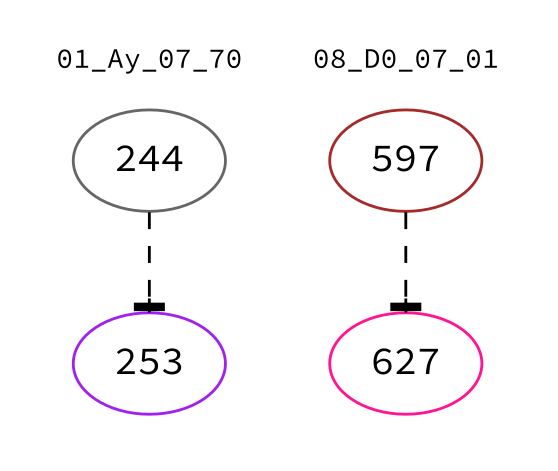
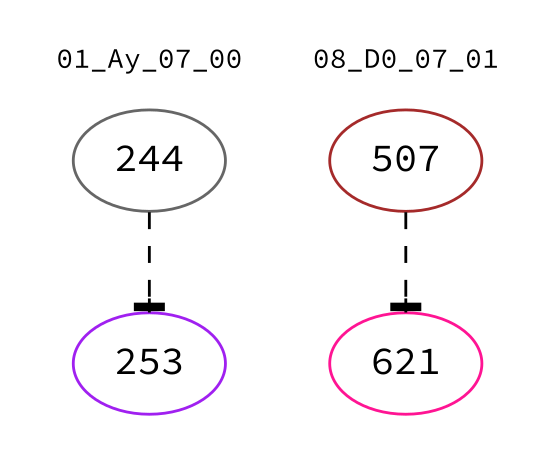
(151, 61) -> (151, 61)
(406, 161) -> (406, 161)
(406, 364) -> (406, 364)
